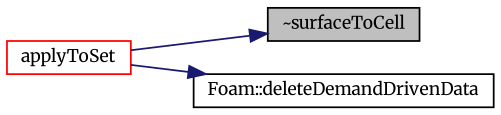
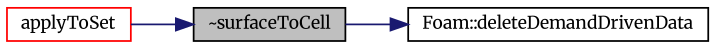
(159, 68) -> (368, 24)
